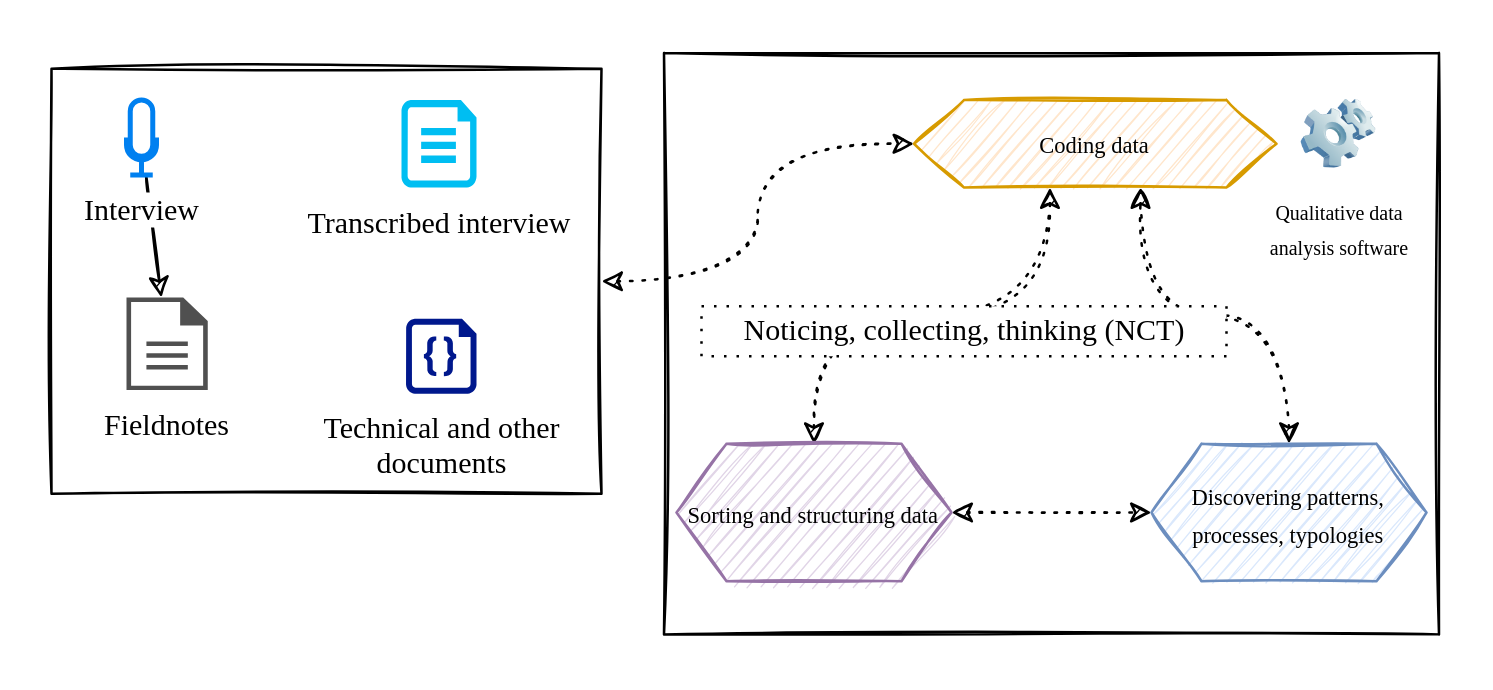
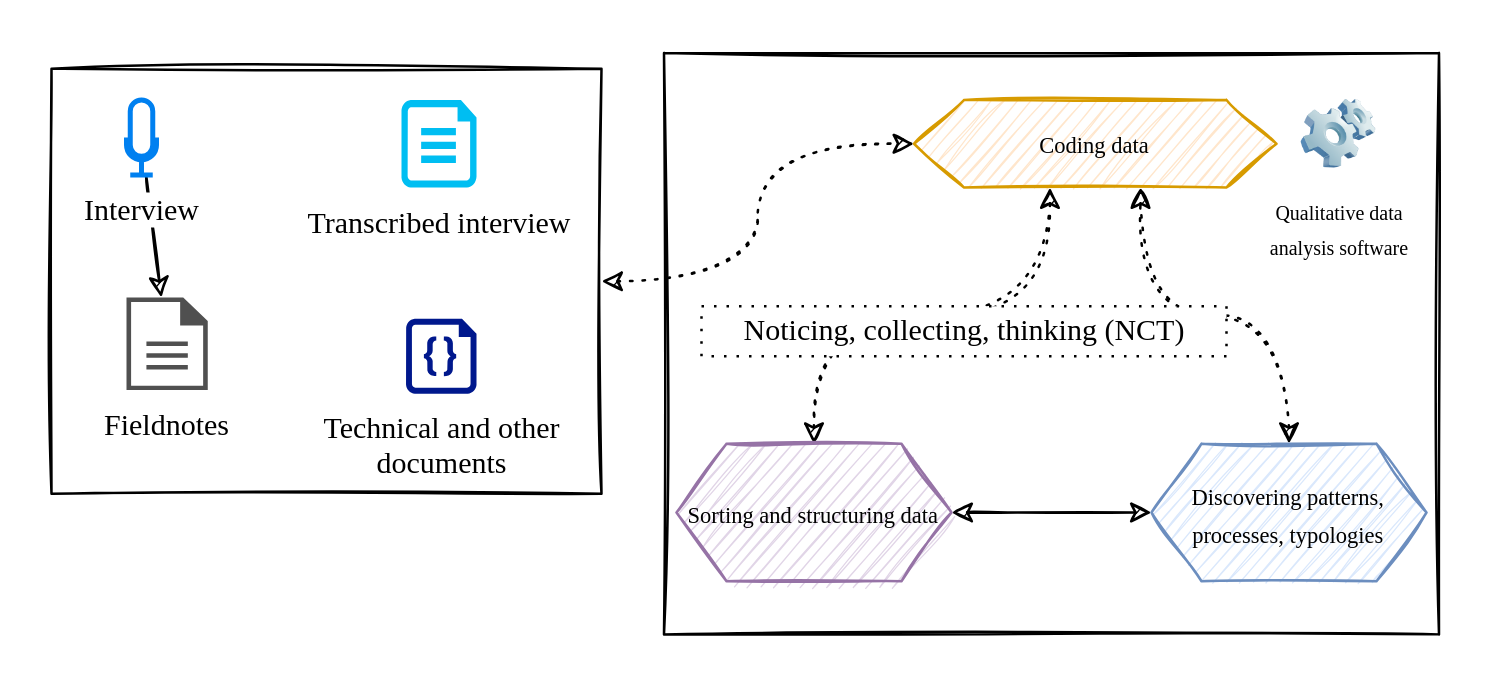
(1053, 513) -> (1053, 513)
